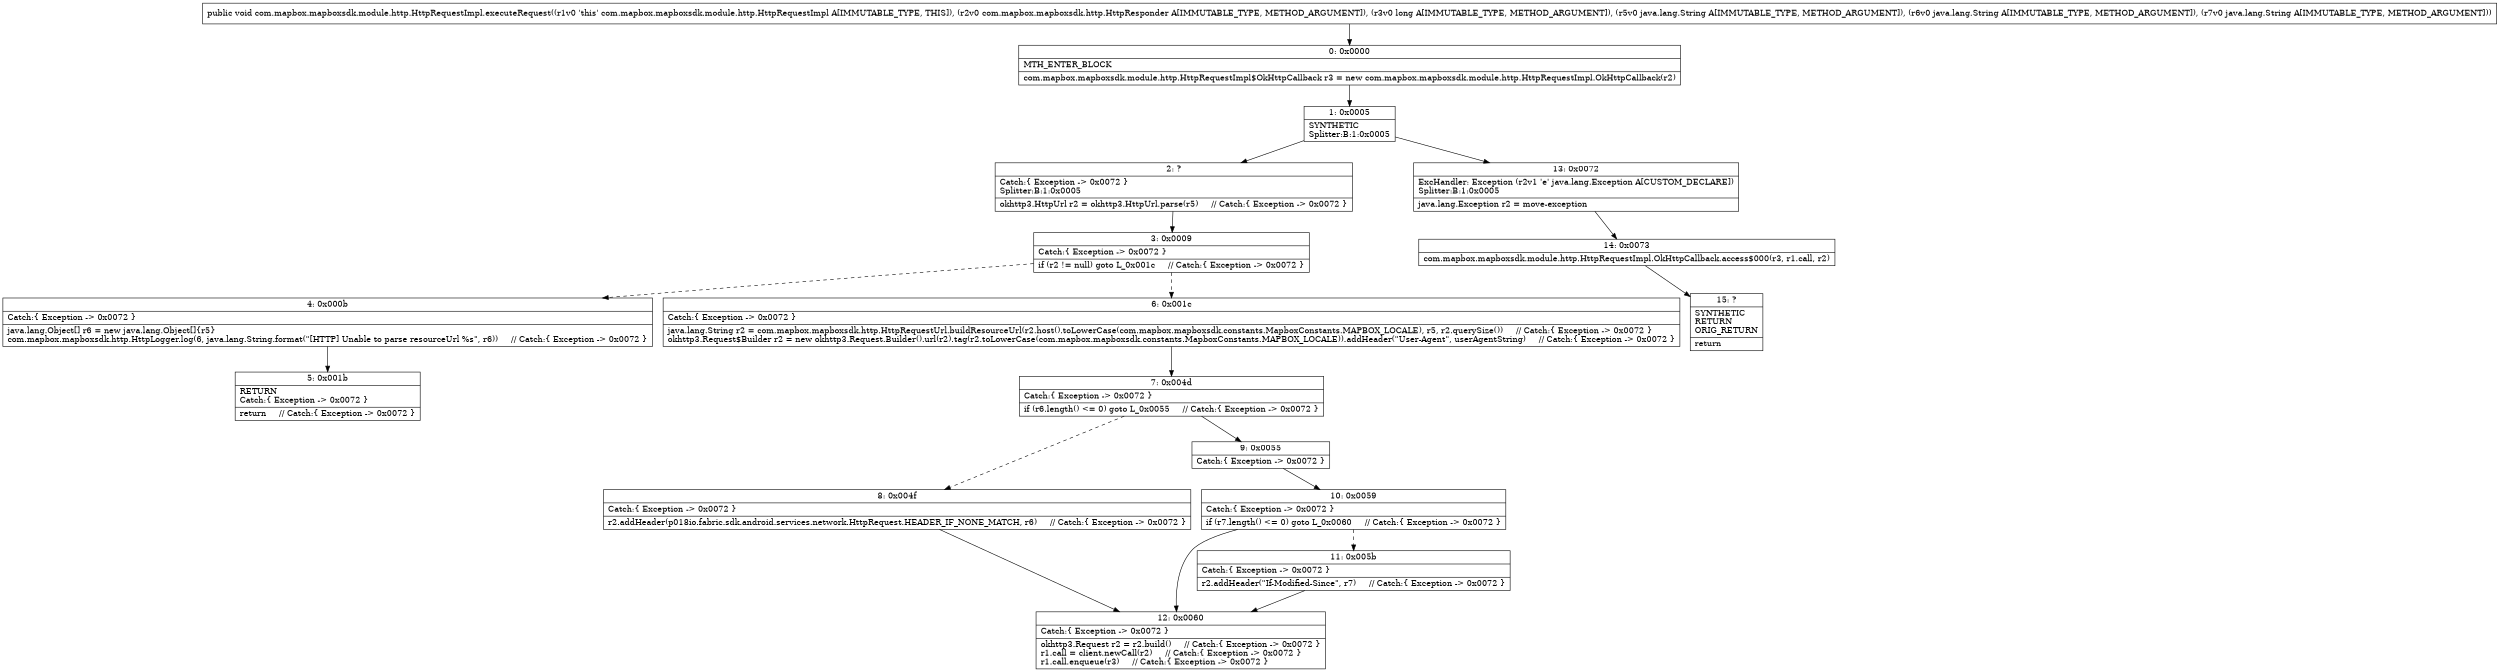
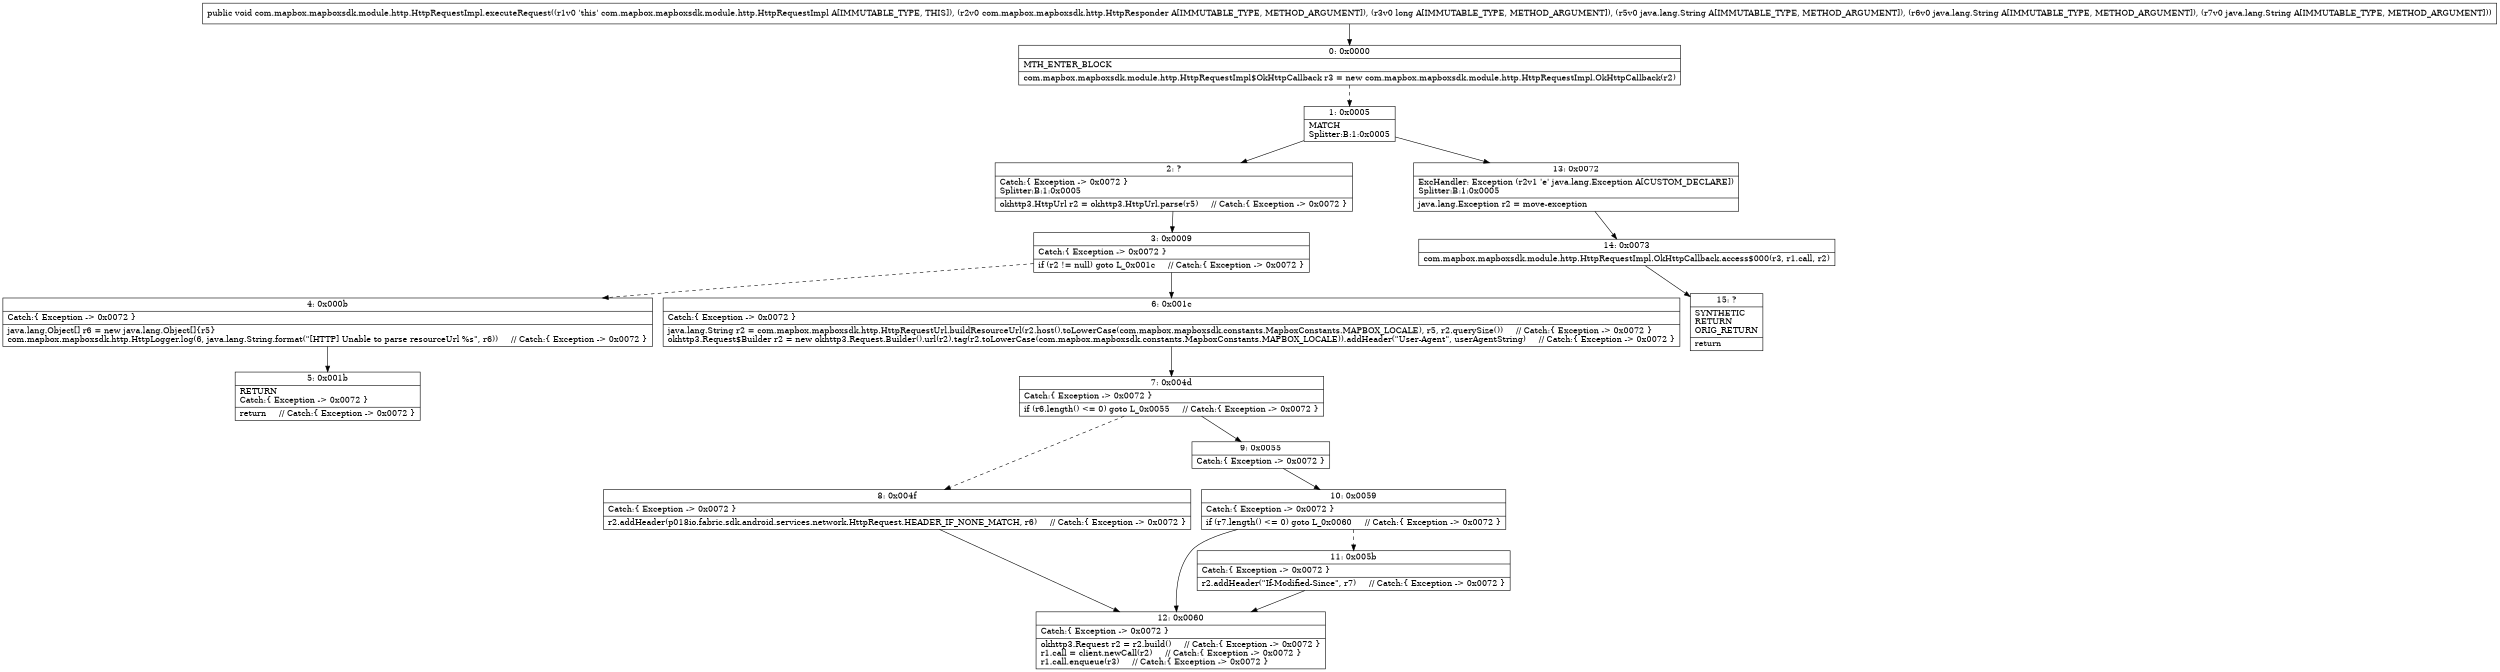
(1350, 93) -> (1350, 93)
(1334, 126) -> (1325, 126)
(1172, 282) -> (1172, 282)
